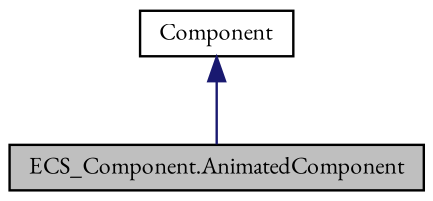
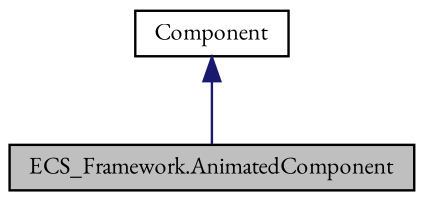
(217, 168) -> (212, 168)
